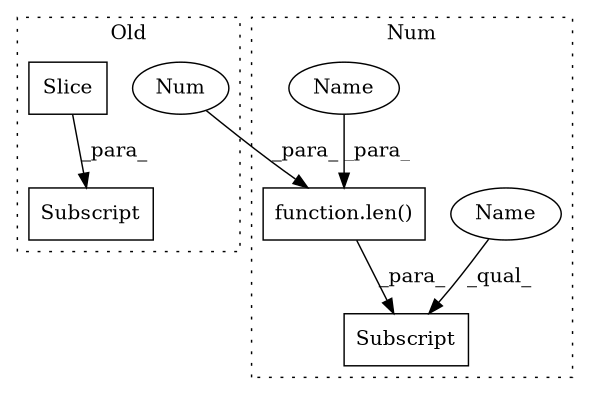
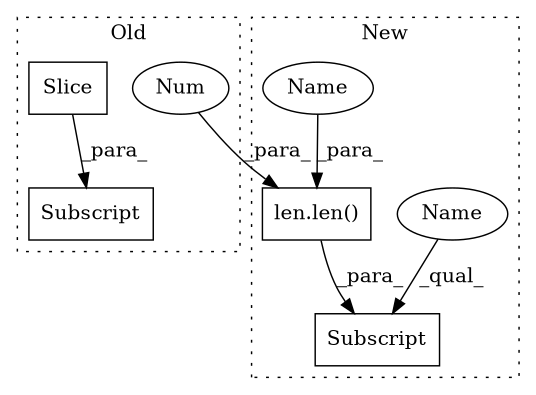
(412, 34) -> (385, 34)
(344, 214) -> (317, 214)
